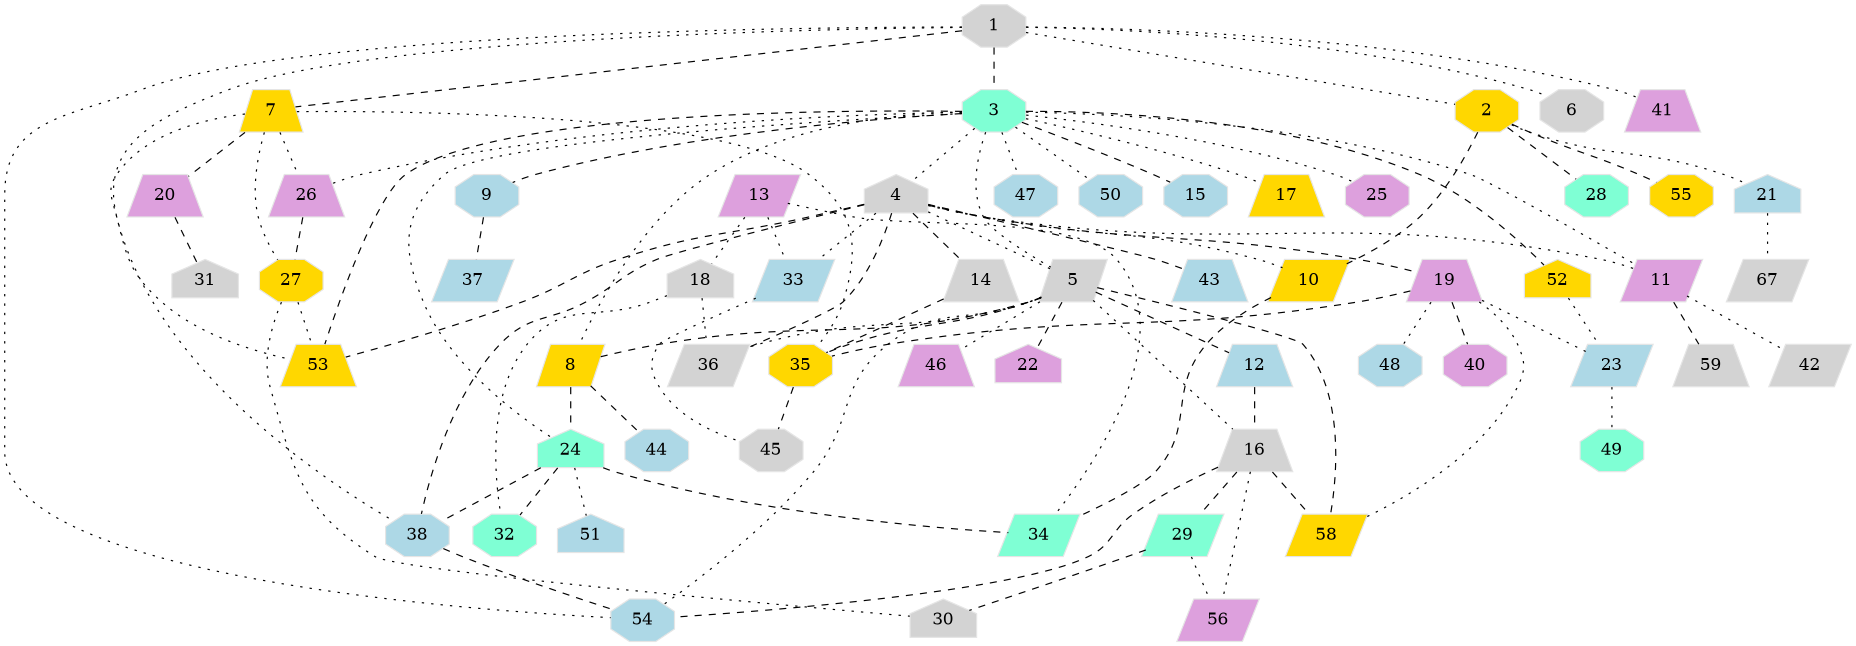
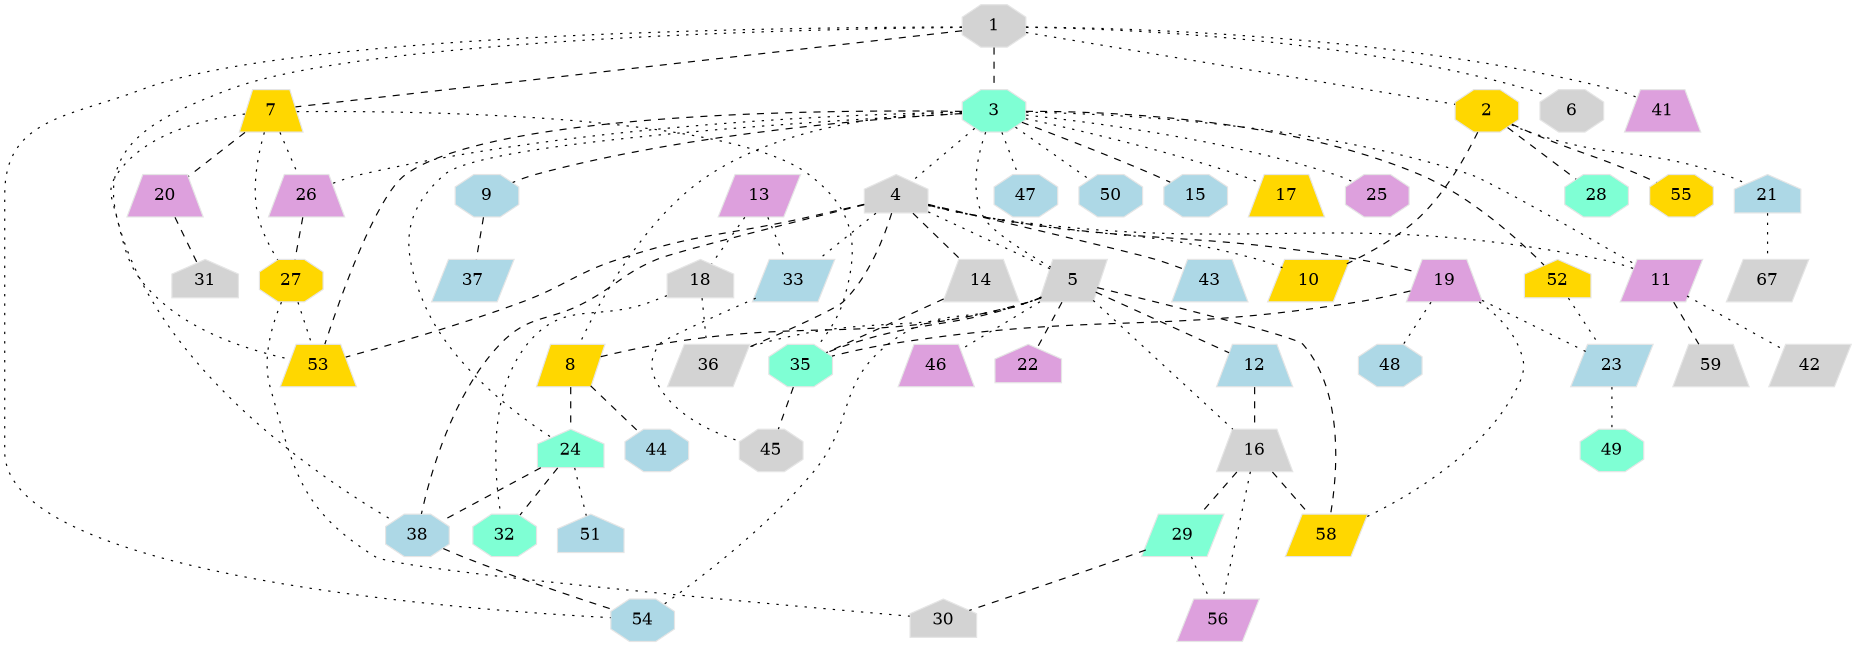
(801, 366) -> (801, 366)
(1475, 366) -> none
(1039, 535) -> none
(963, 587) -> none
